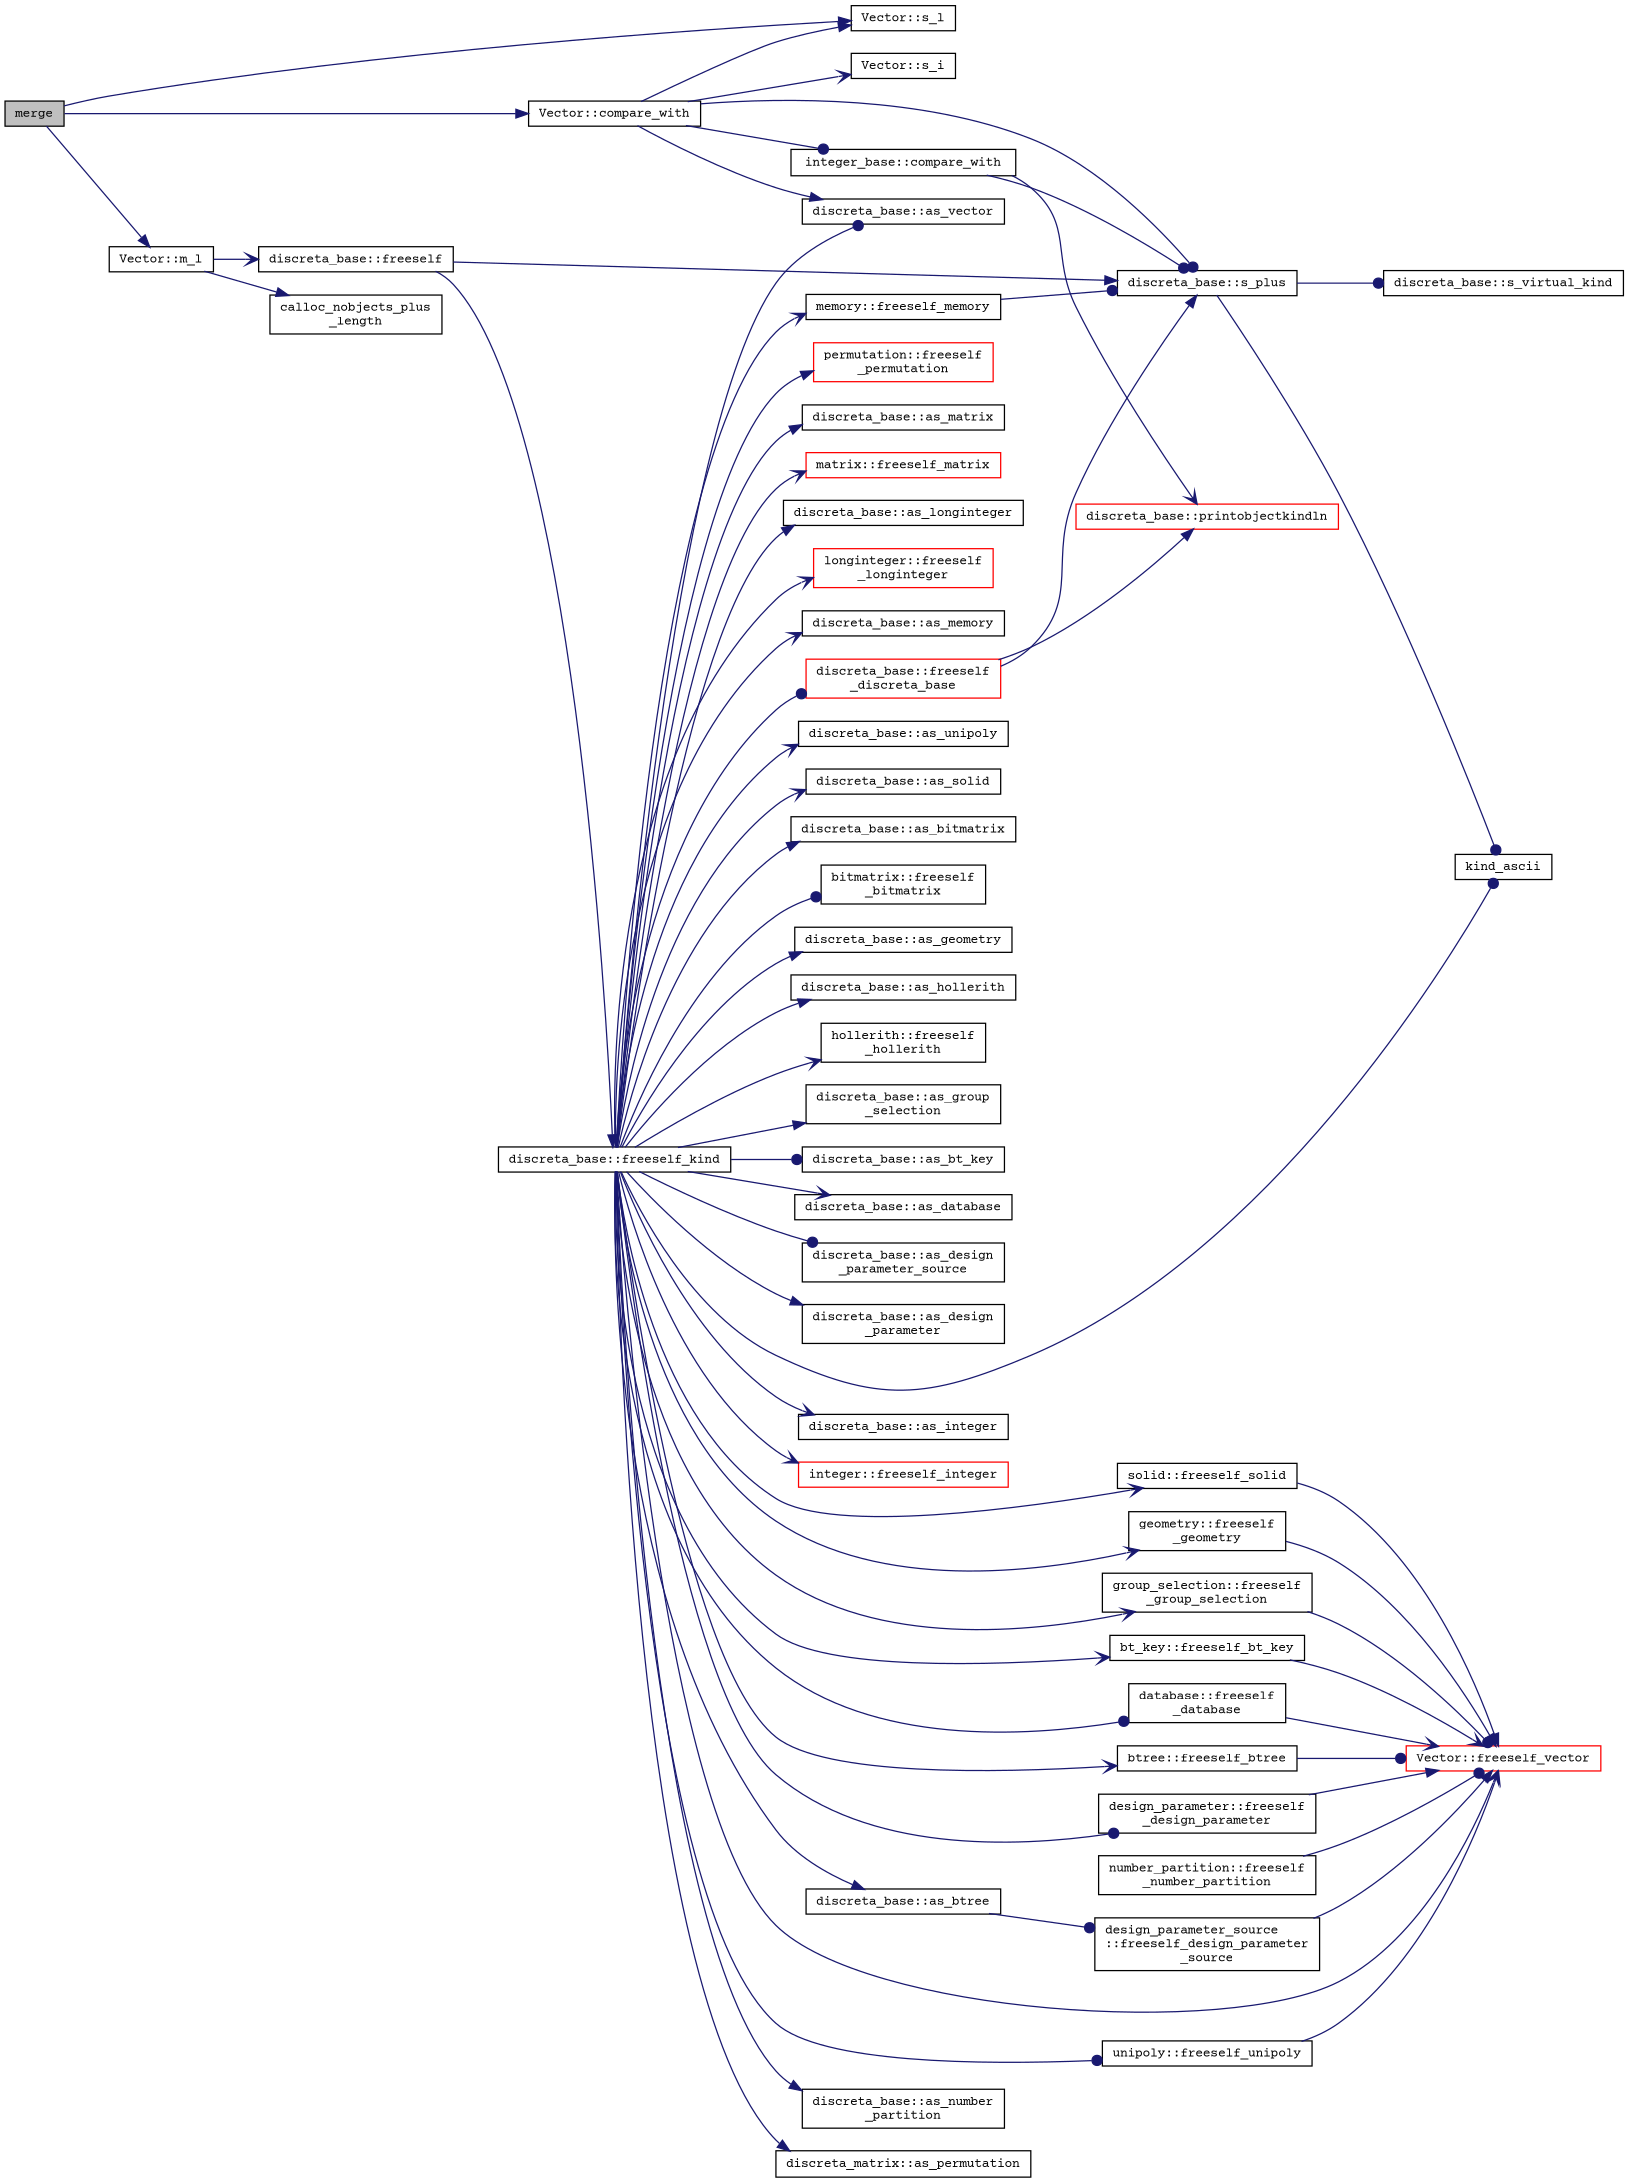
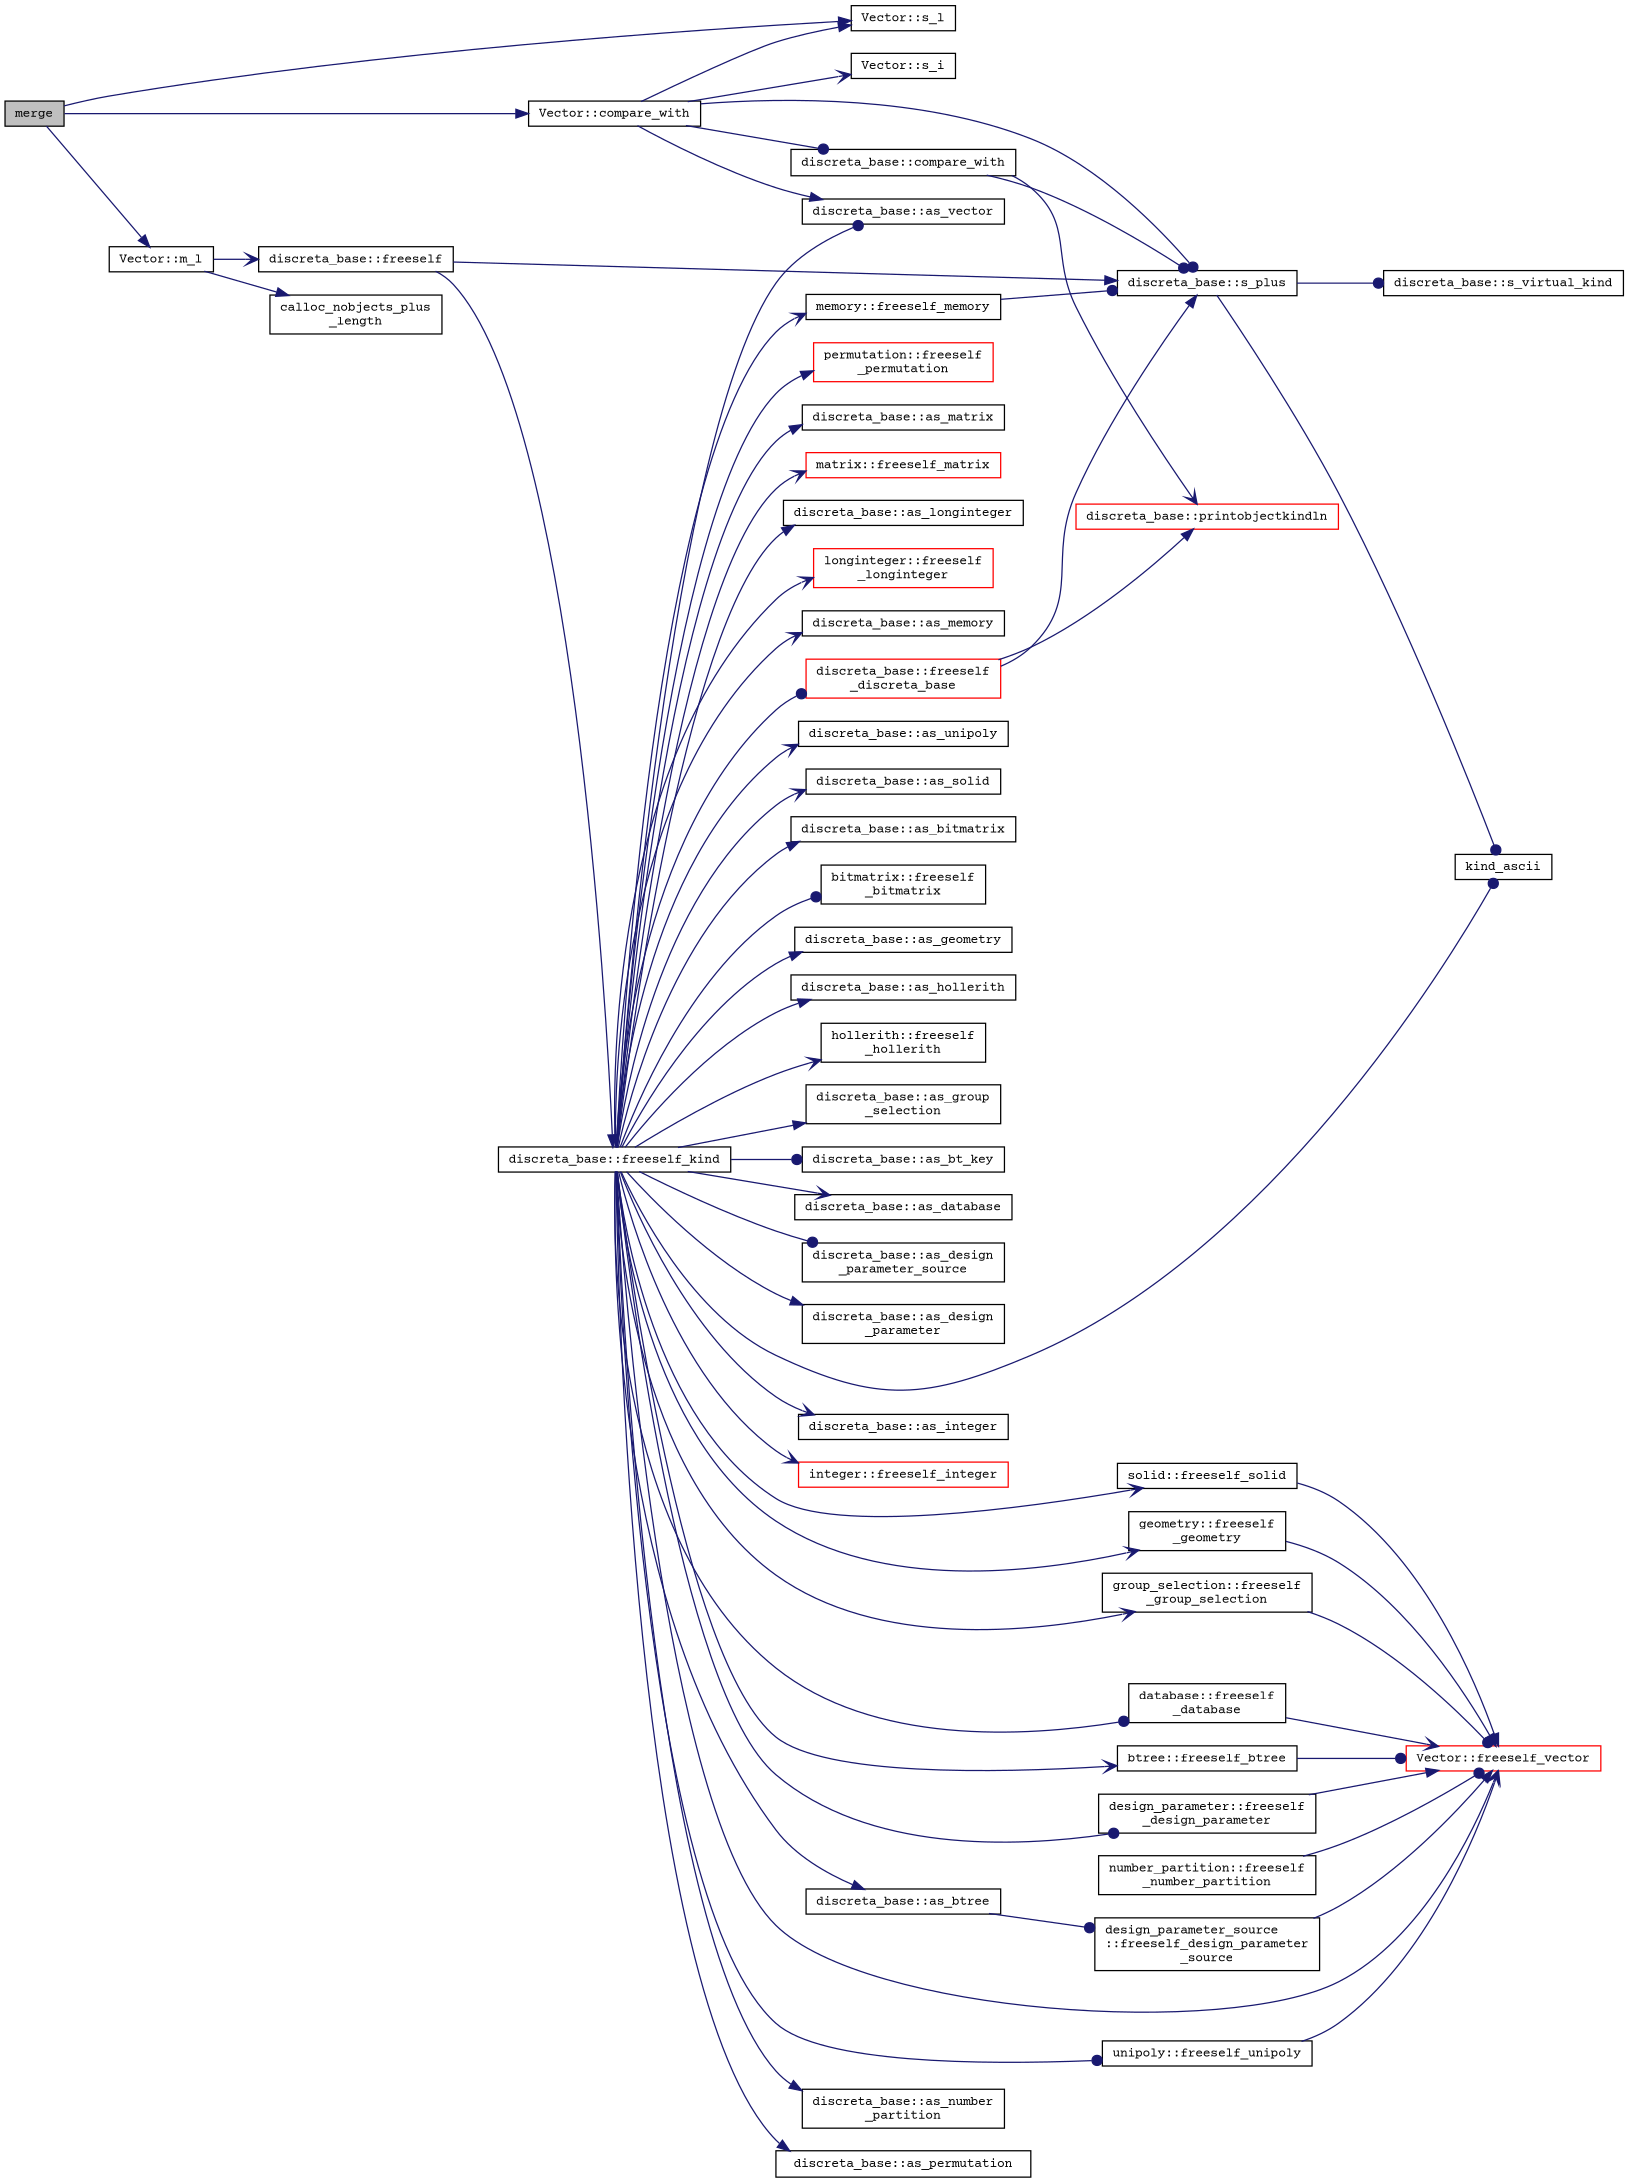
(903, 163) -> (903, 163)
(1207, 1648) -> none
(903, 2164) -> (903, 2164)
